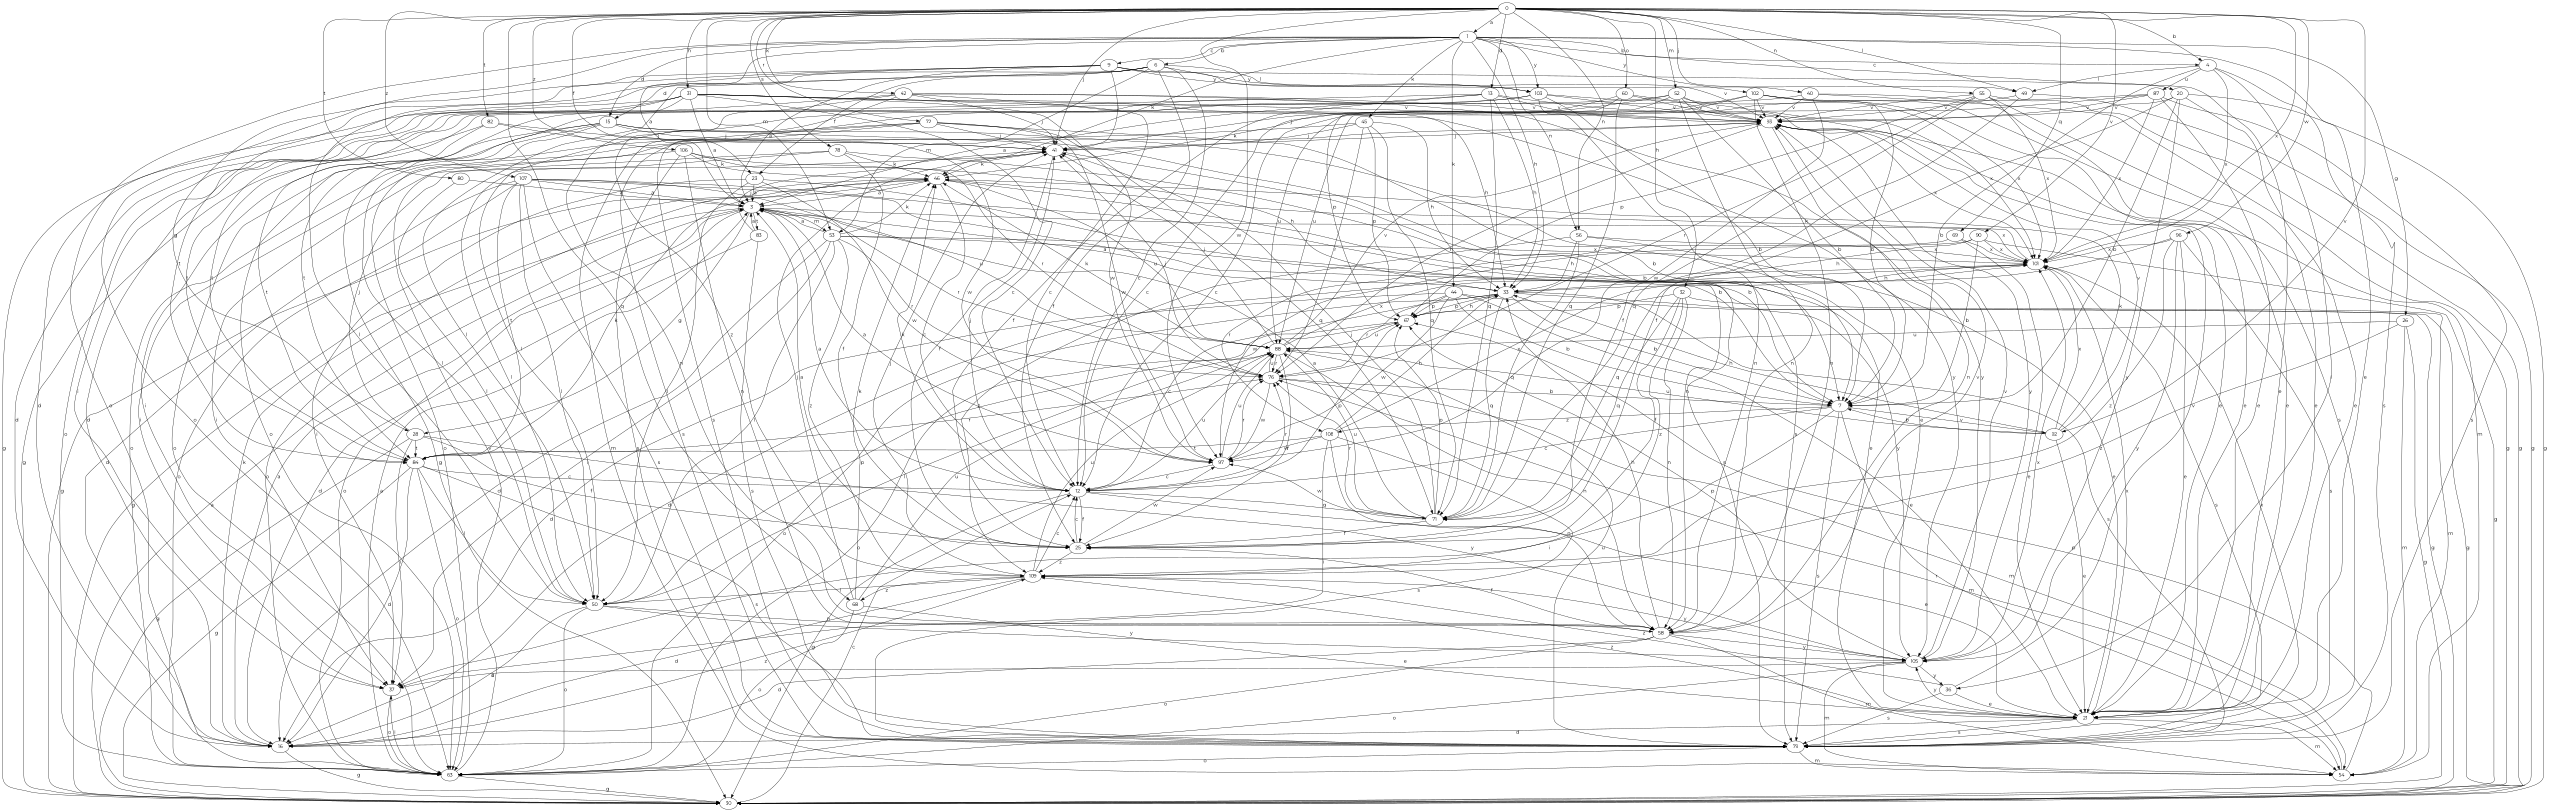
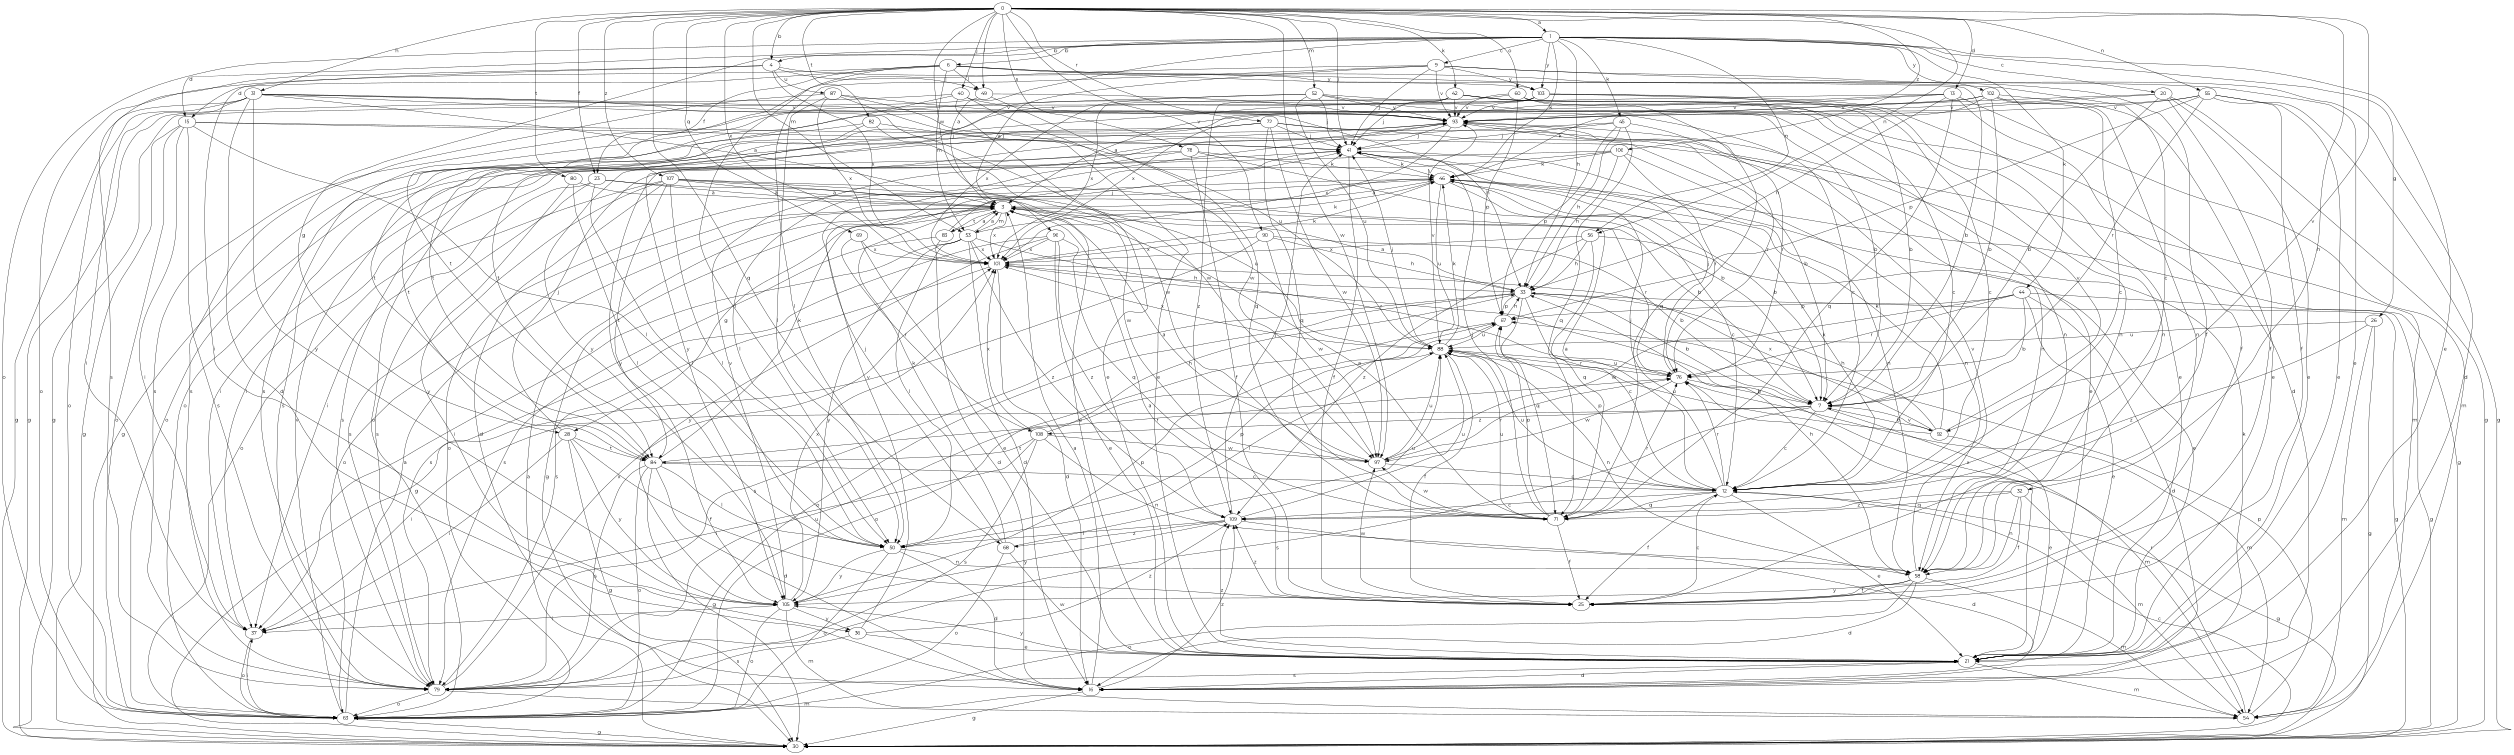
(1546, 311) -> none
none -> (461, 452)
(1054, 535) -> (1457, 507)
(1405, 662) -> (1062, 605)
